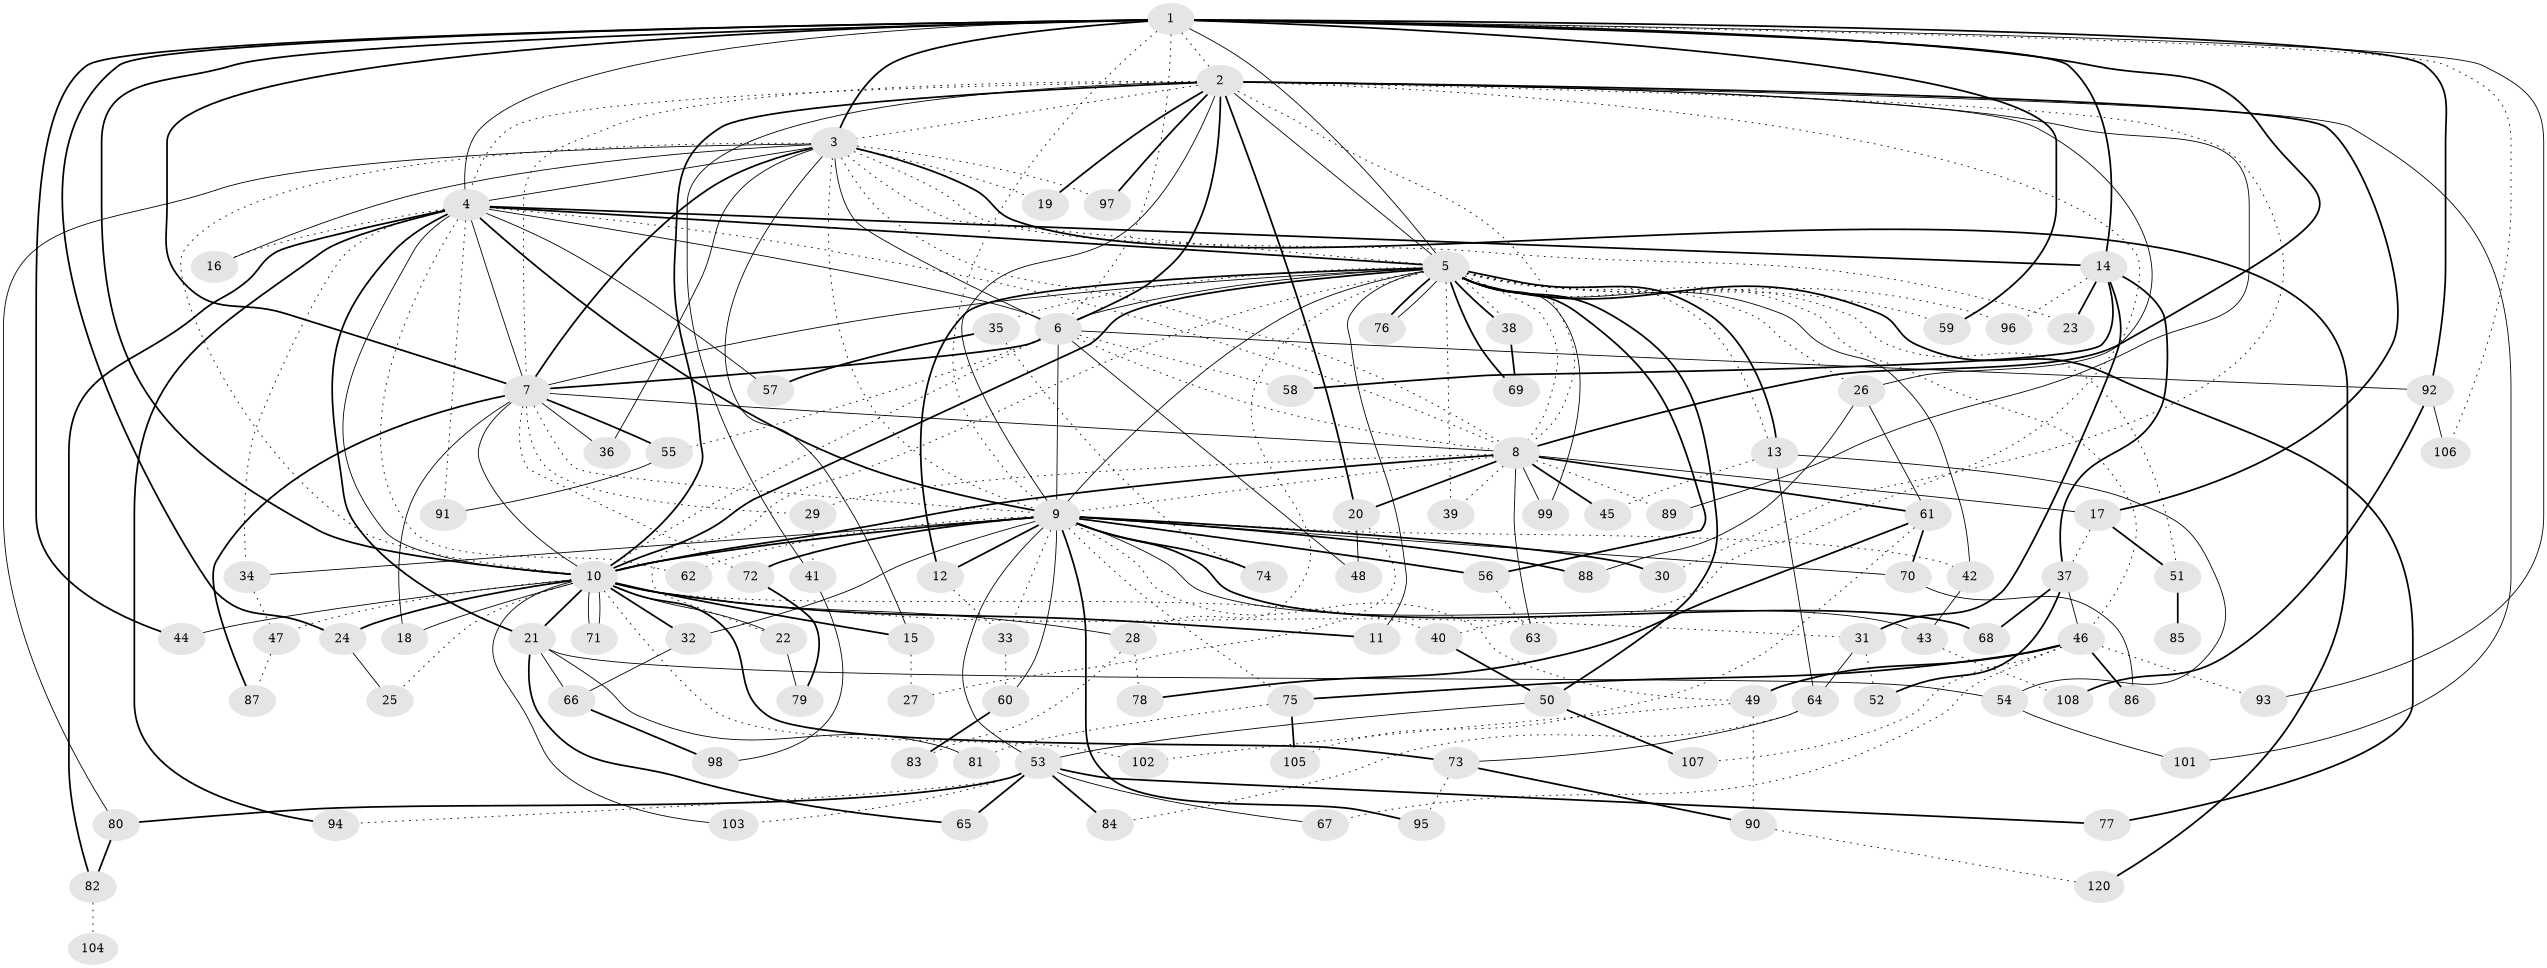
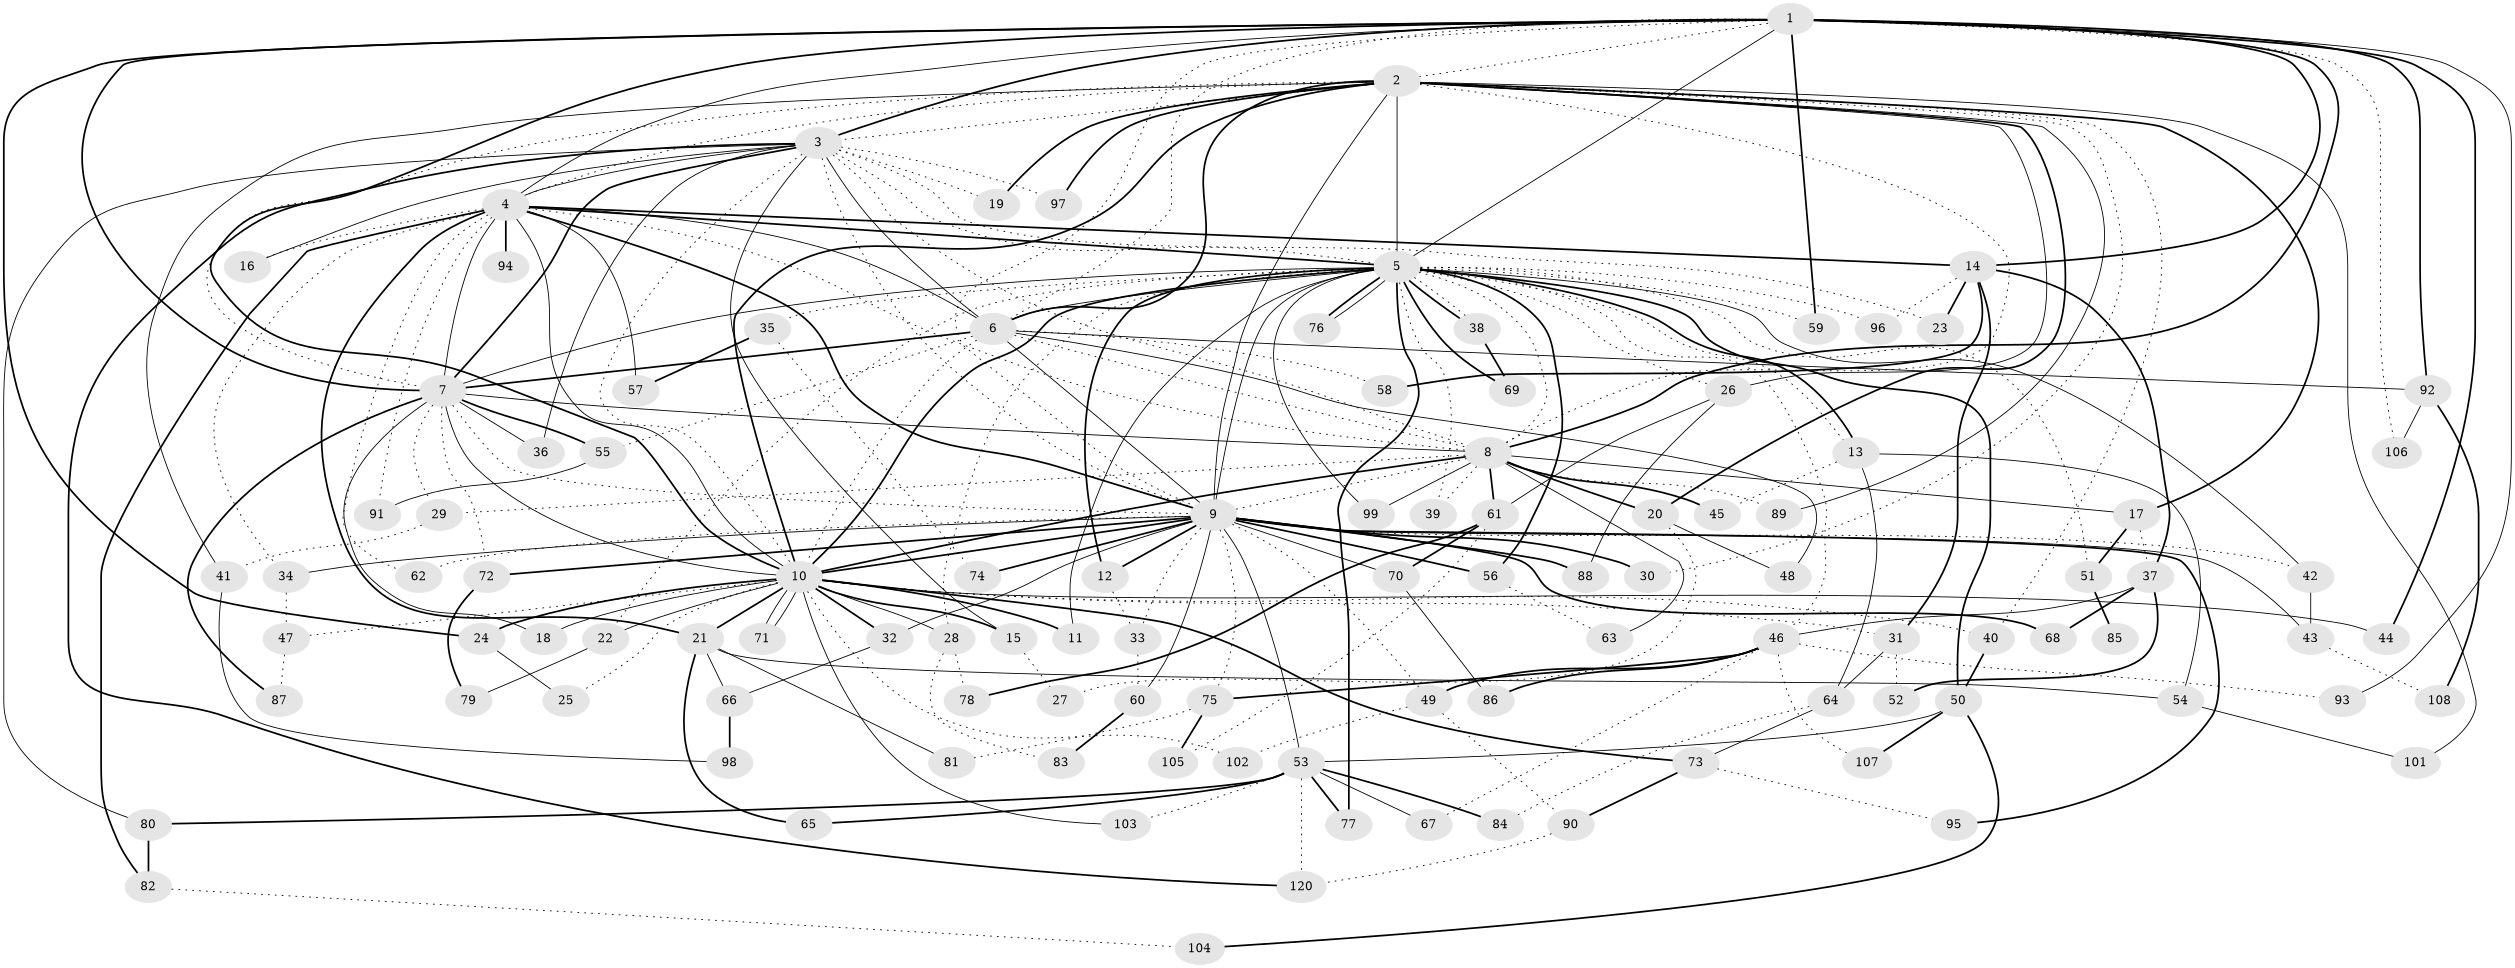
(608, 810) -> (1301, 825)
none -> (1676, 908)
